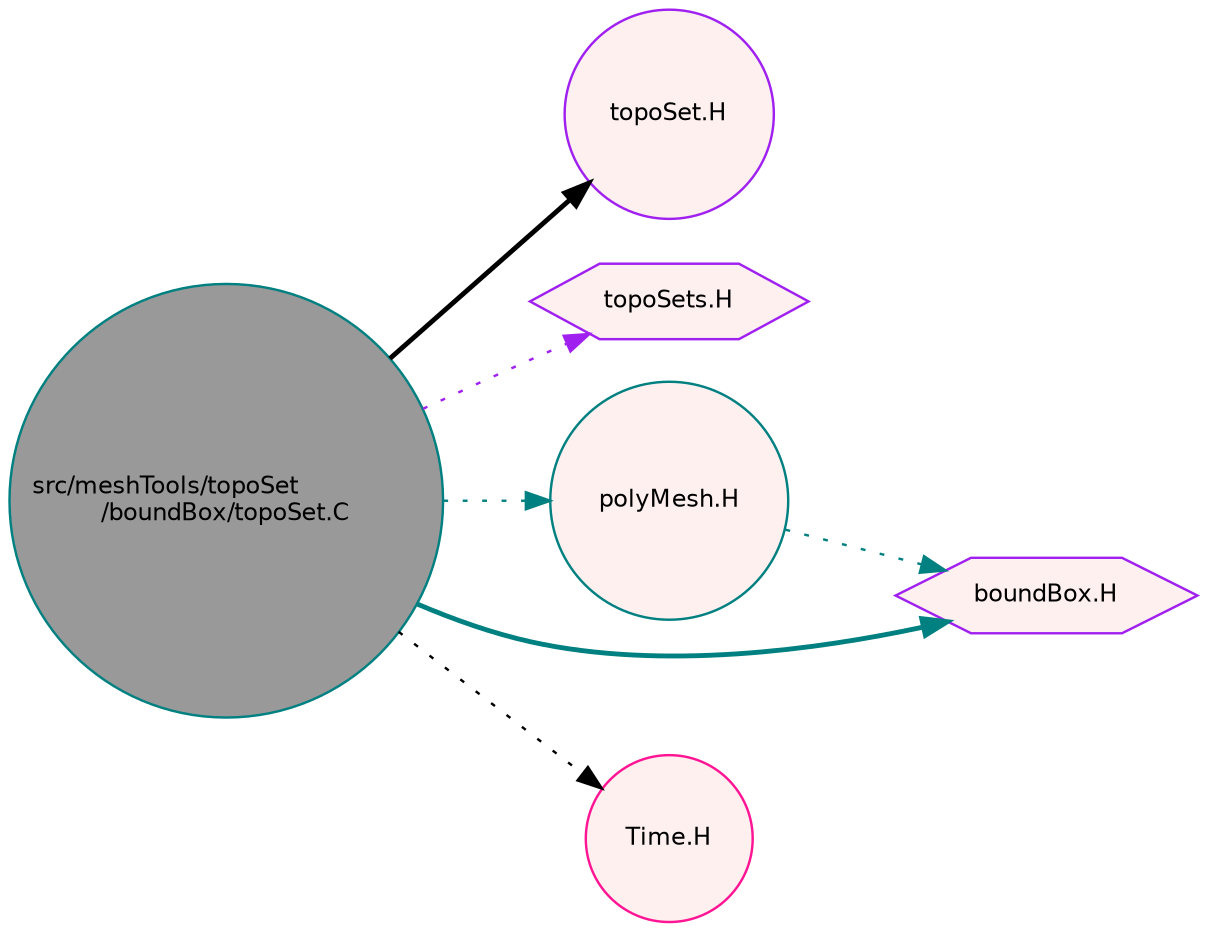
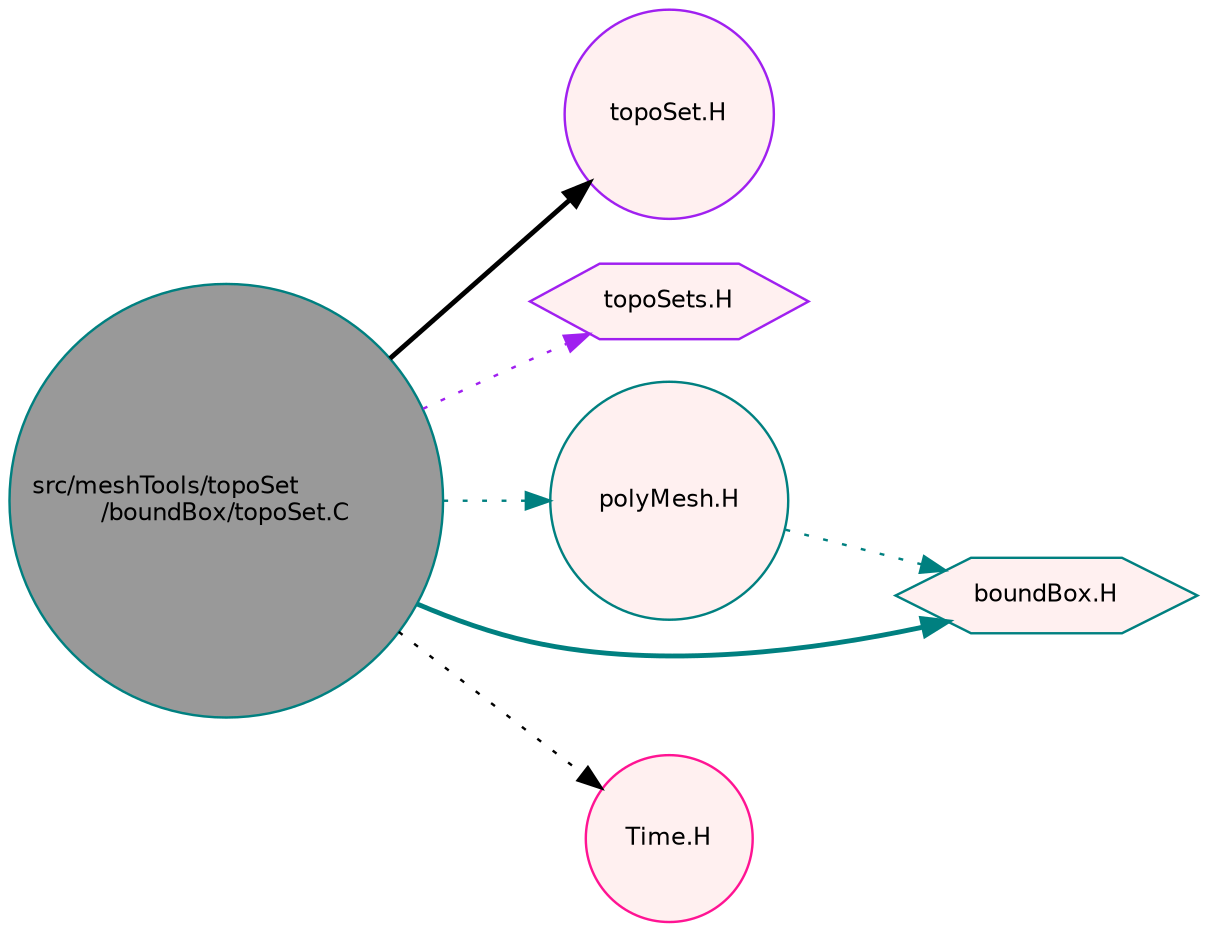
(1046, 596) -> (1046, 596)
